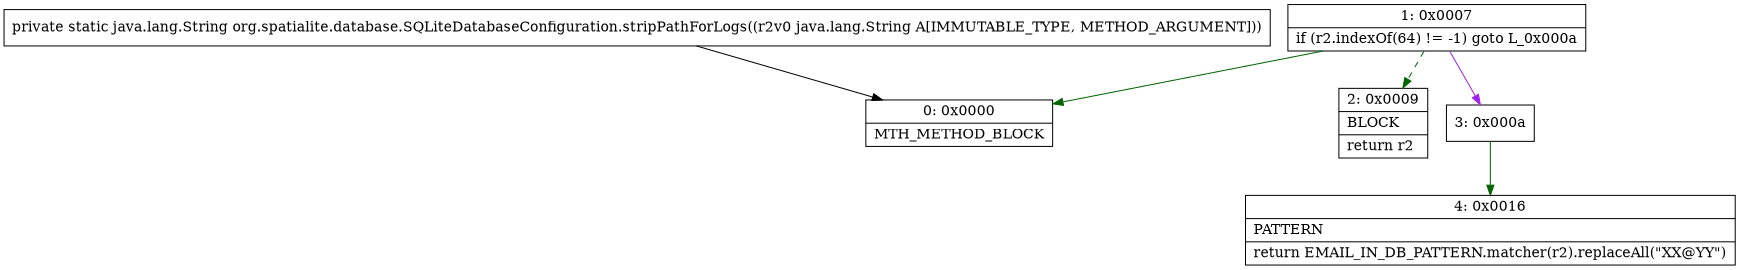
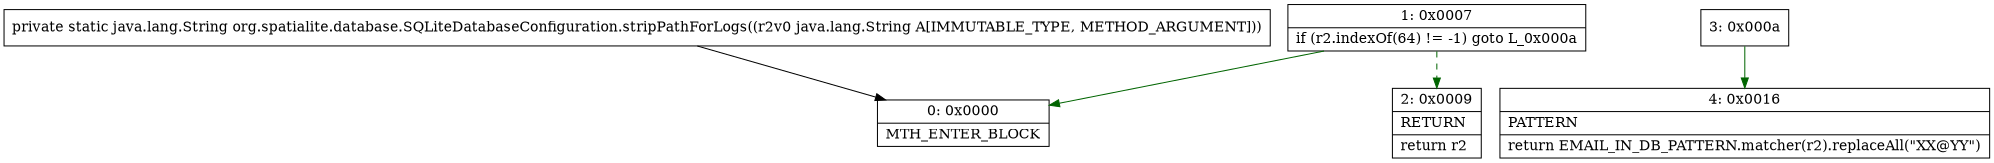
(1462, 73) -> none
(1373, 123) -> (1433, 123)
(959, 134) -> (963, 134)
